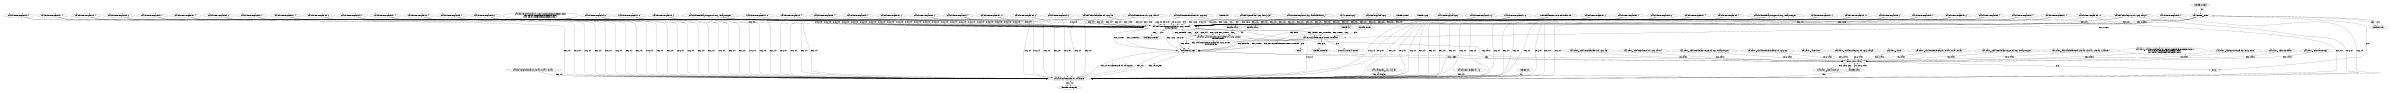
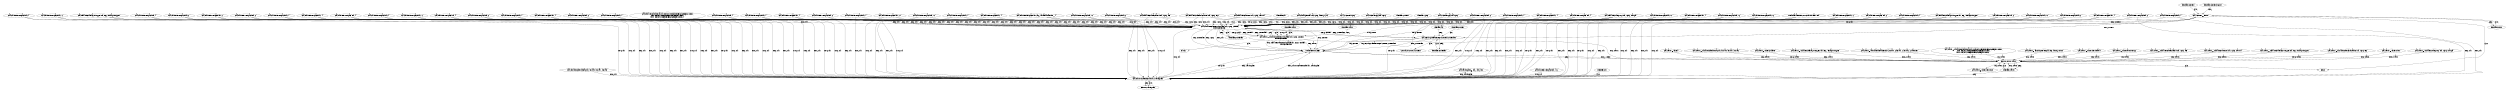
none -> (2213, 5)
none -> (1134, 22)
none -> (1765, 51)
(1070, 88) -> (1148, 88)
